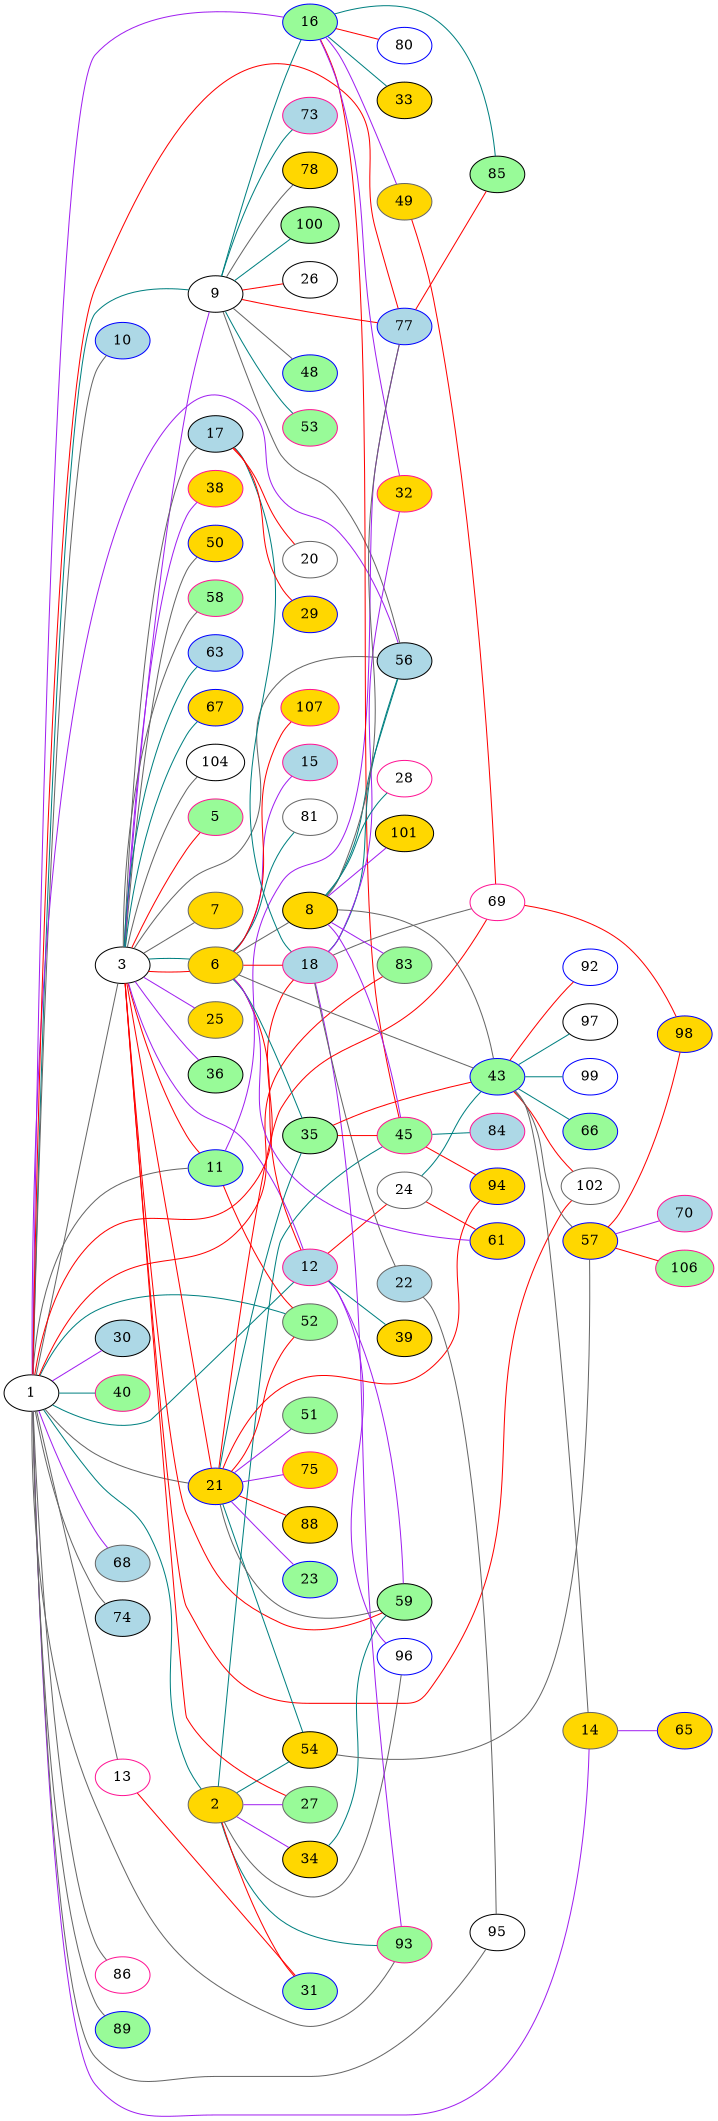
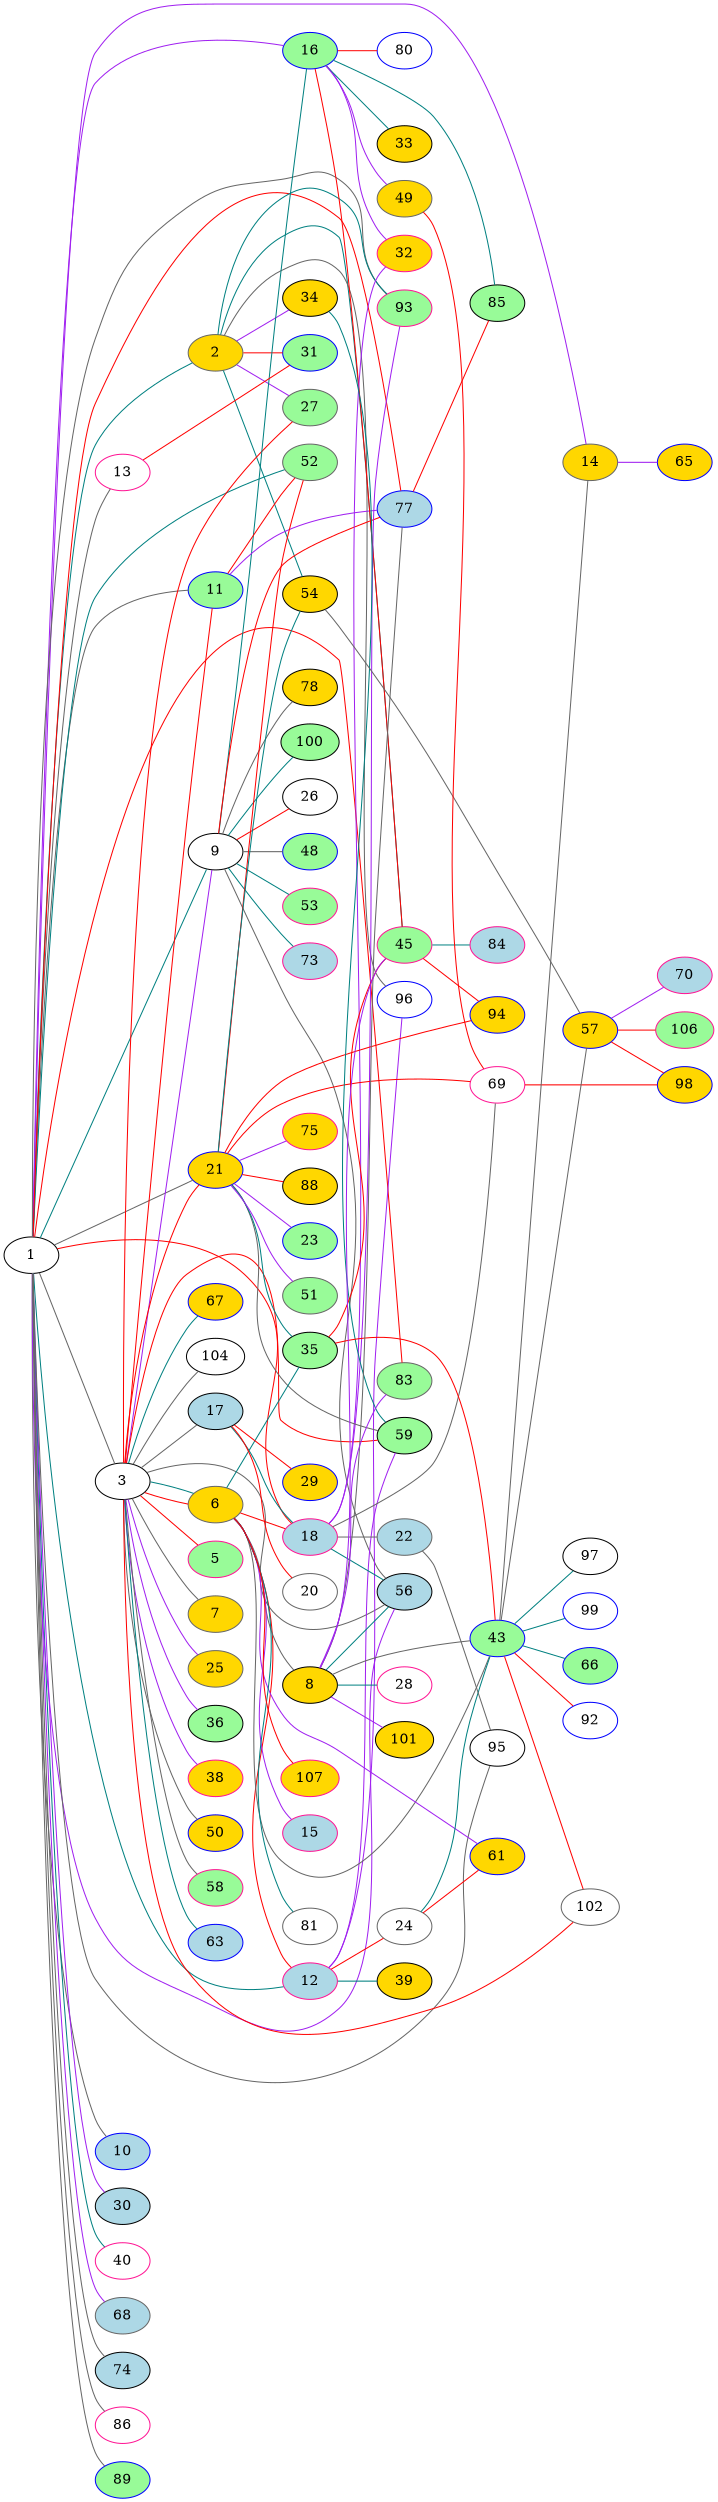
(211, 1120) -> none
(123, 1393) -> (123, 2261)
